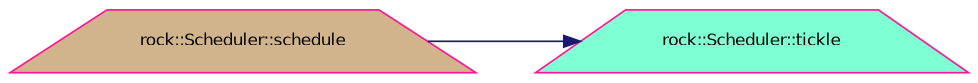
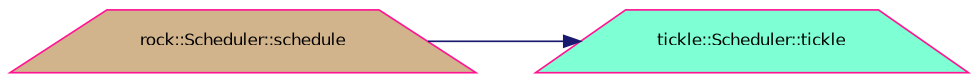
(752, 41) -> (752, 41)
